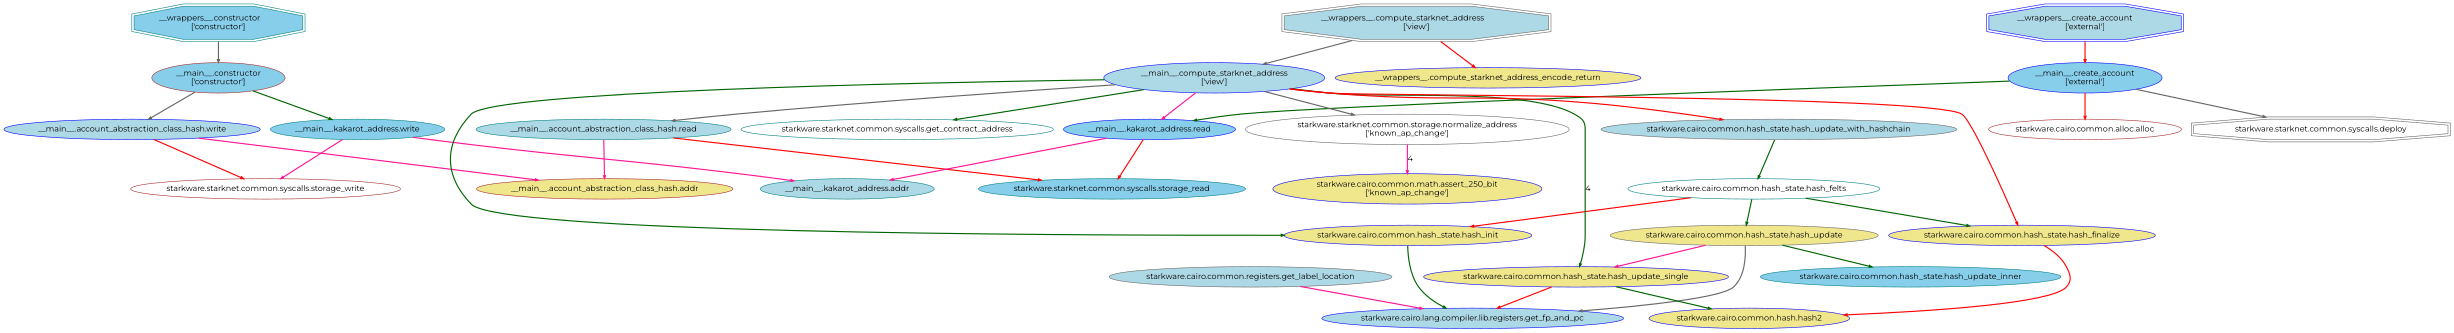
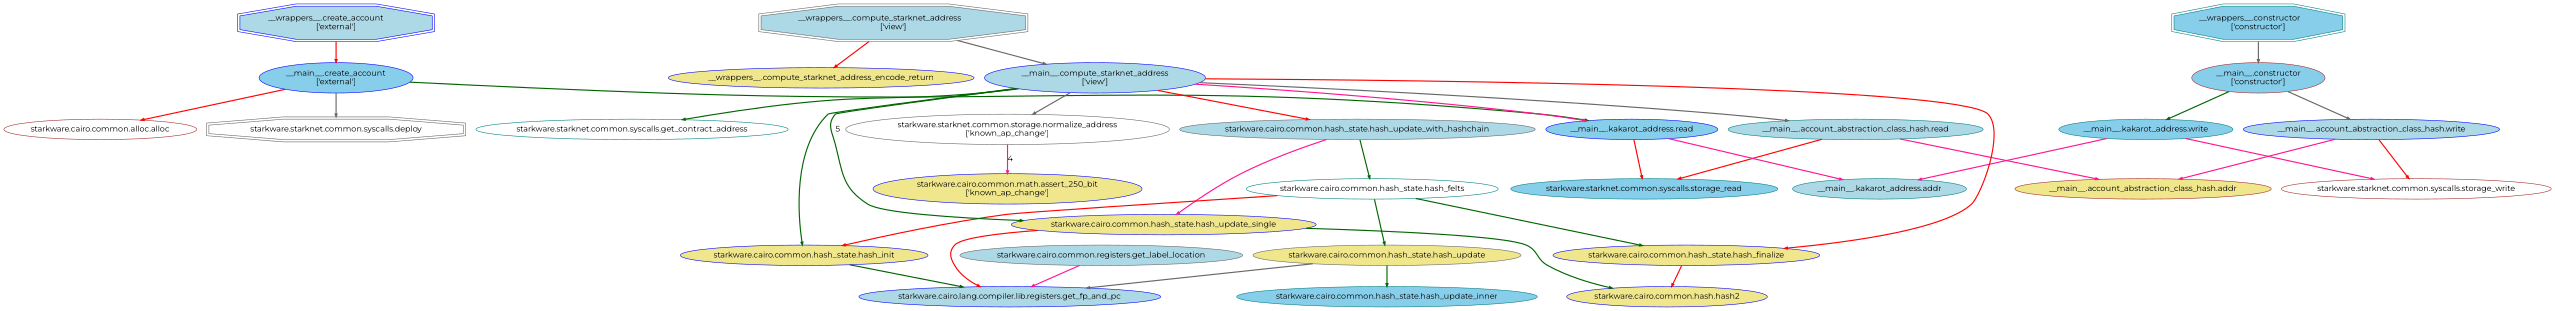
(1588, 189) -> (838, 129)
(1662, 256) -> (1249, 170)
